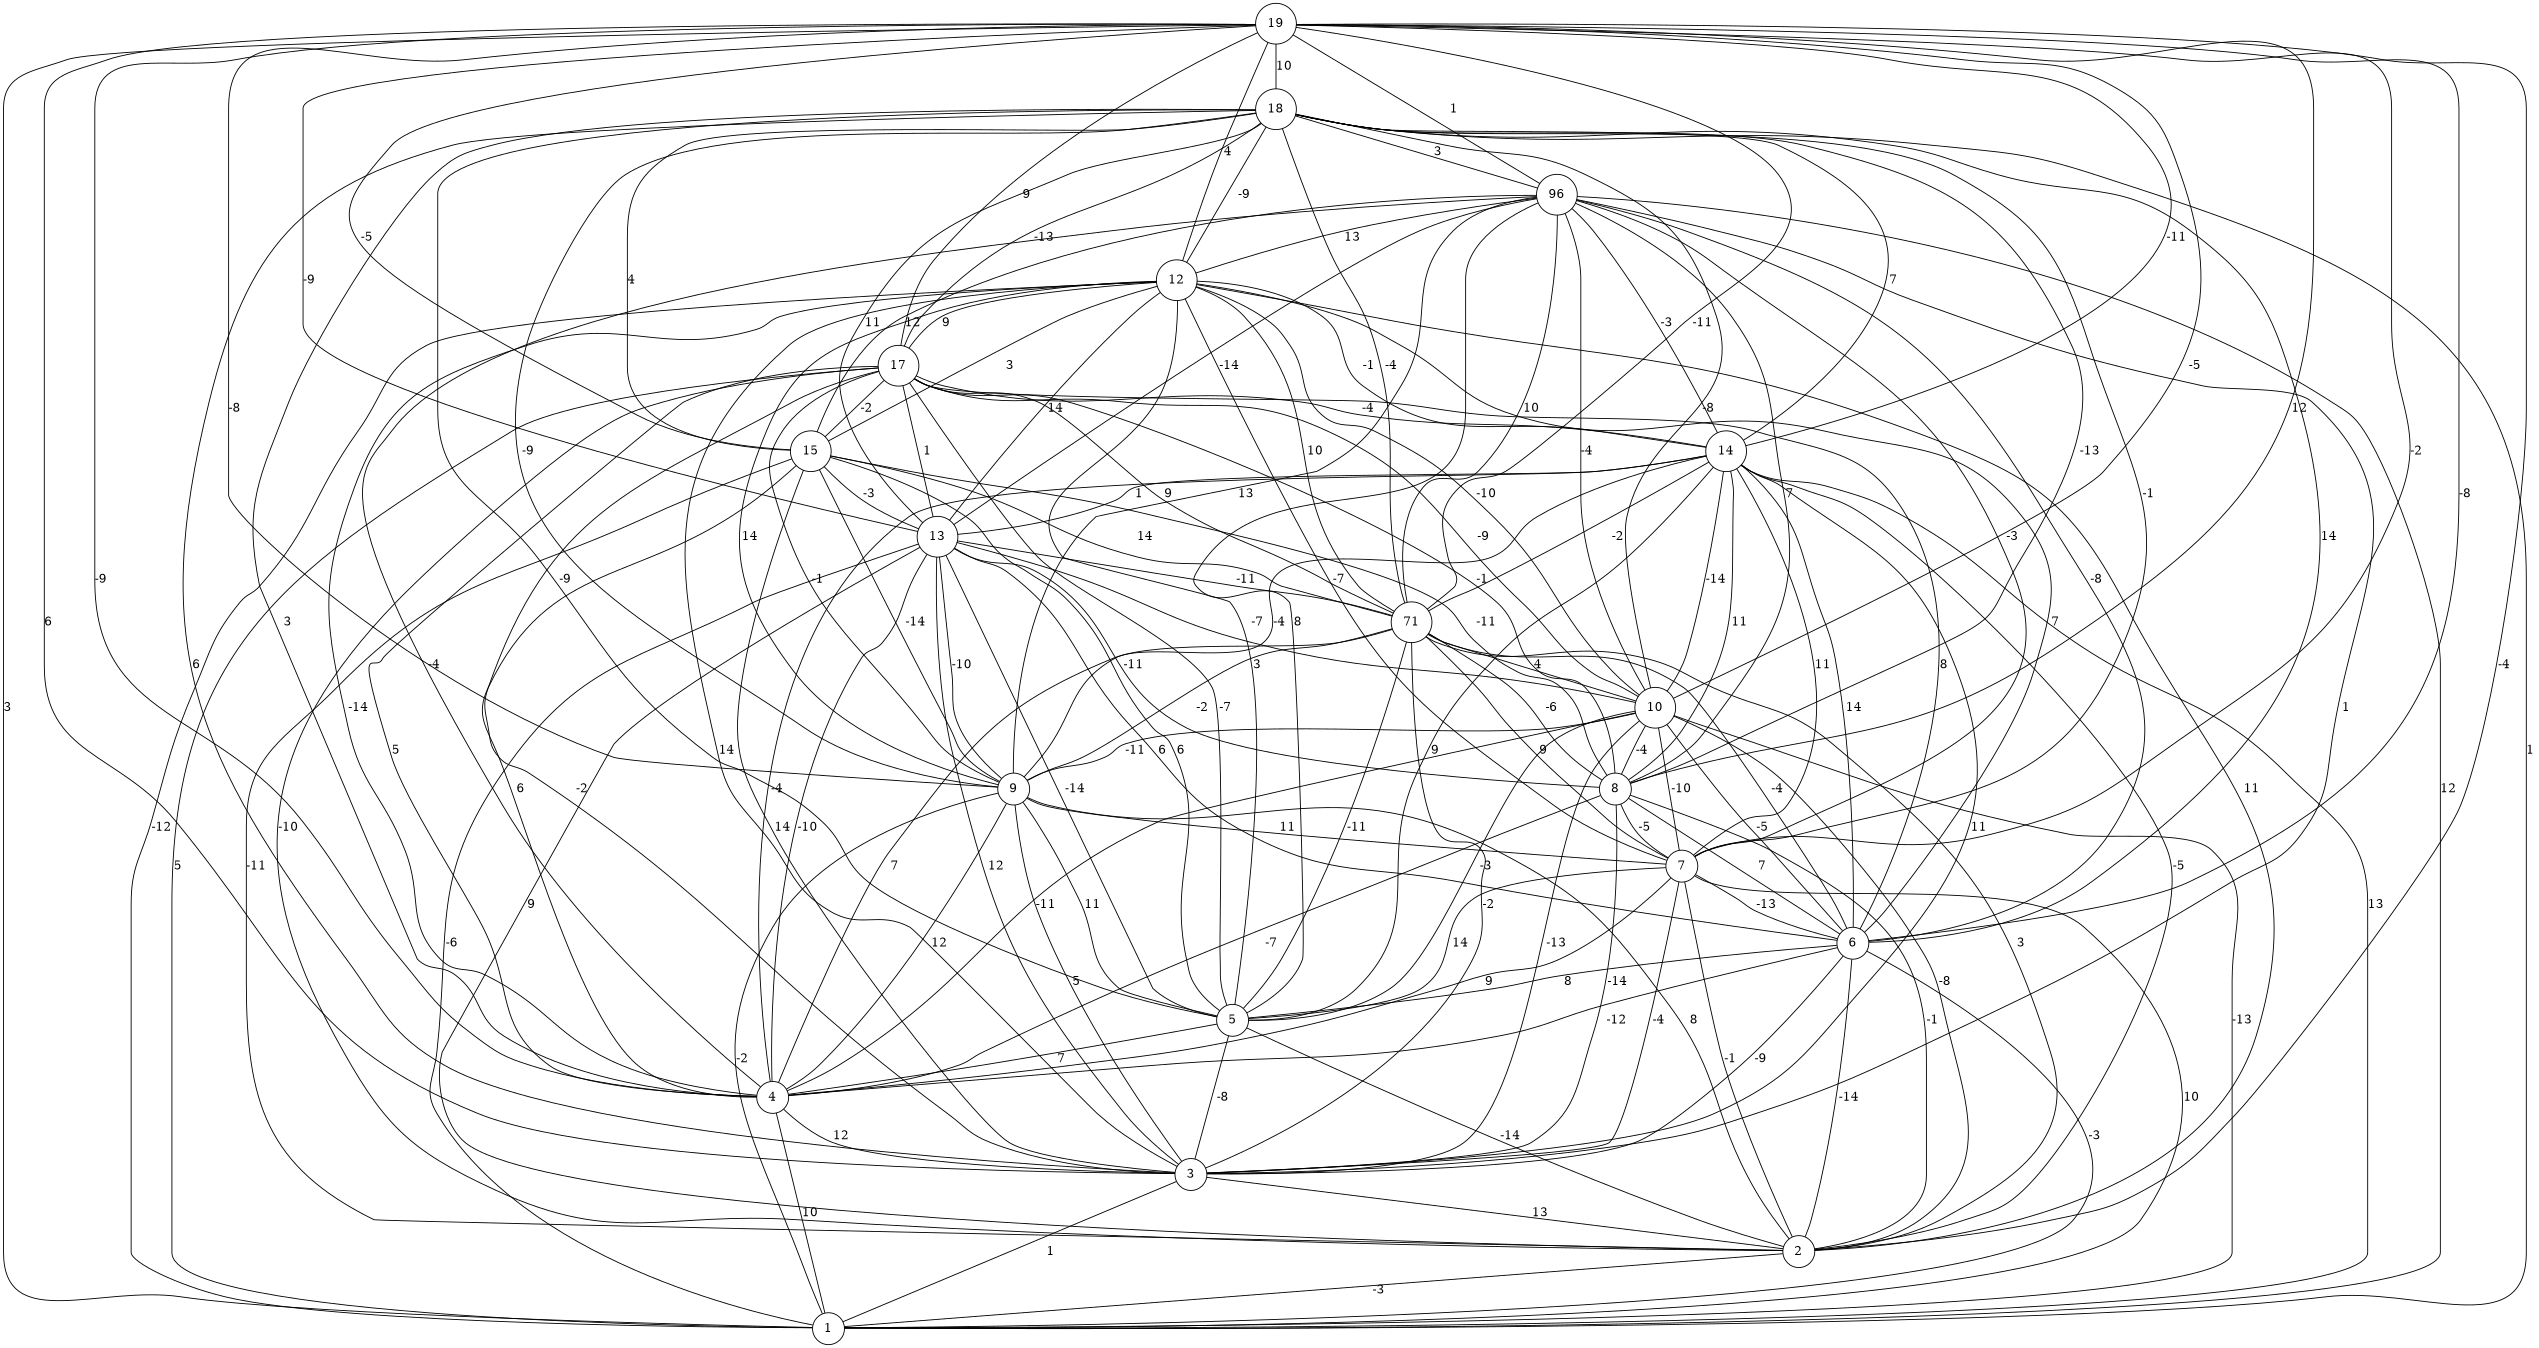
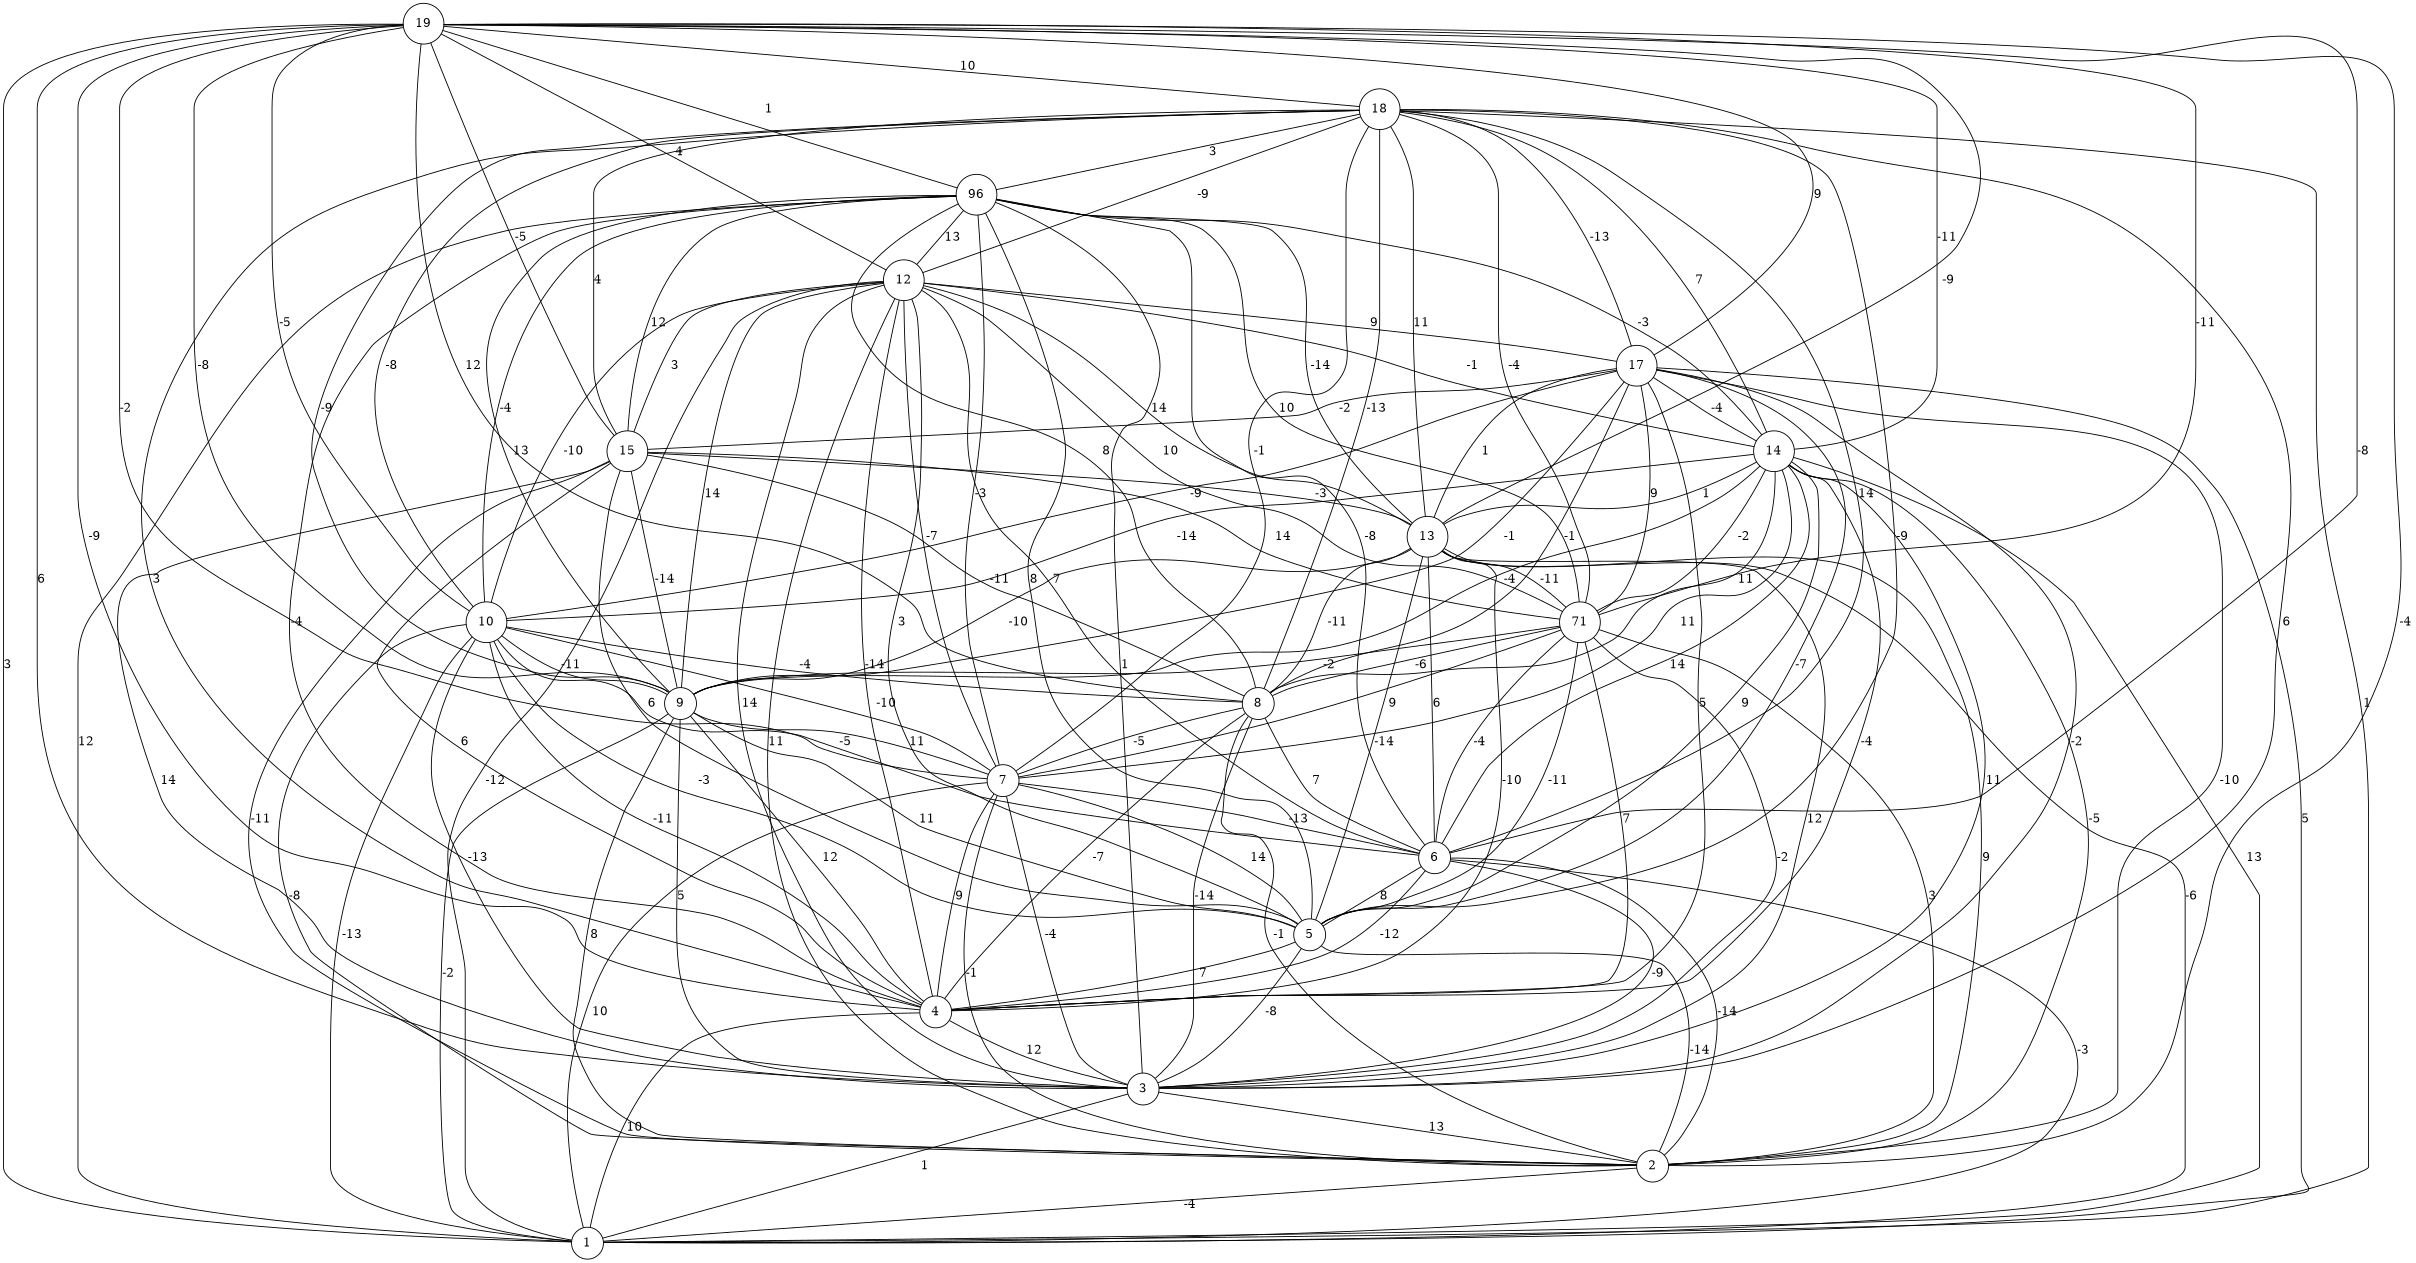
(1639, 419) -> none
(1790, 494) -> (1107, 451)
(1306, 655) -> none
(1526, 668) -> none
(1379, 1290) -> (1190, 1205)
